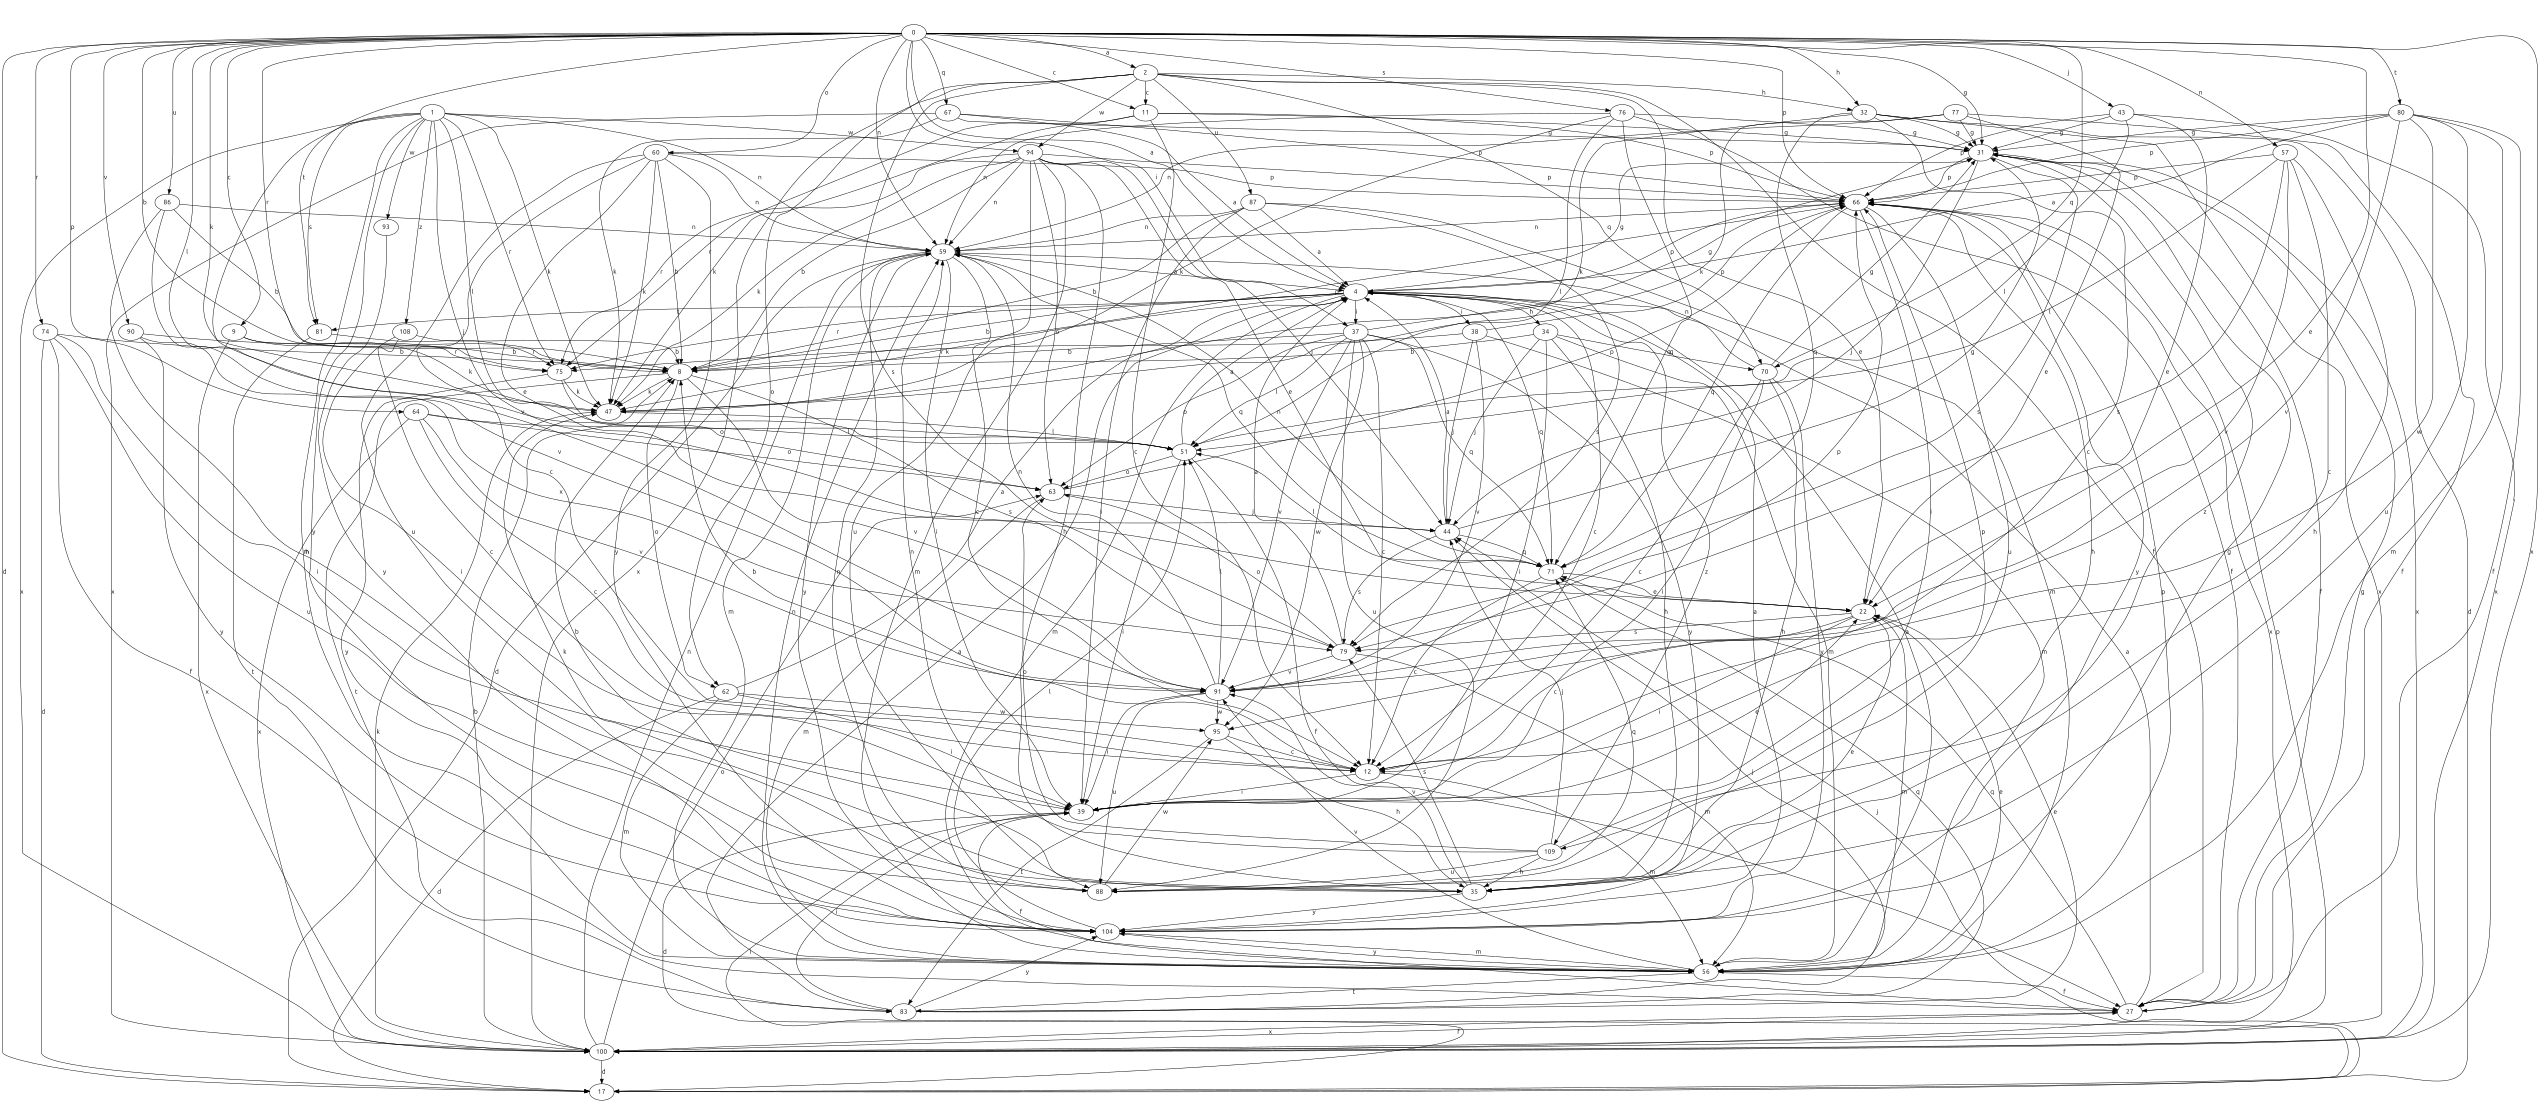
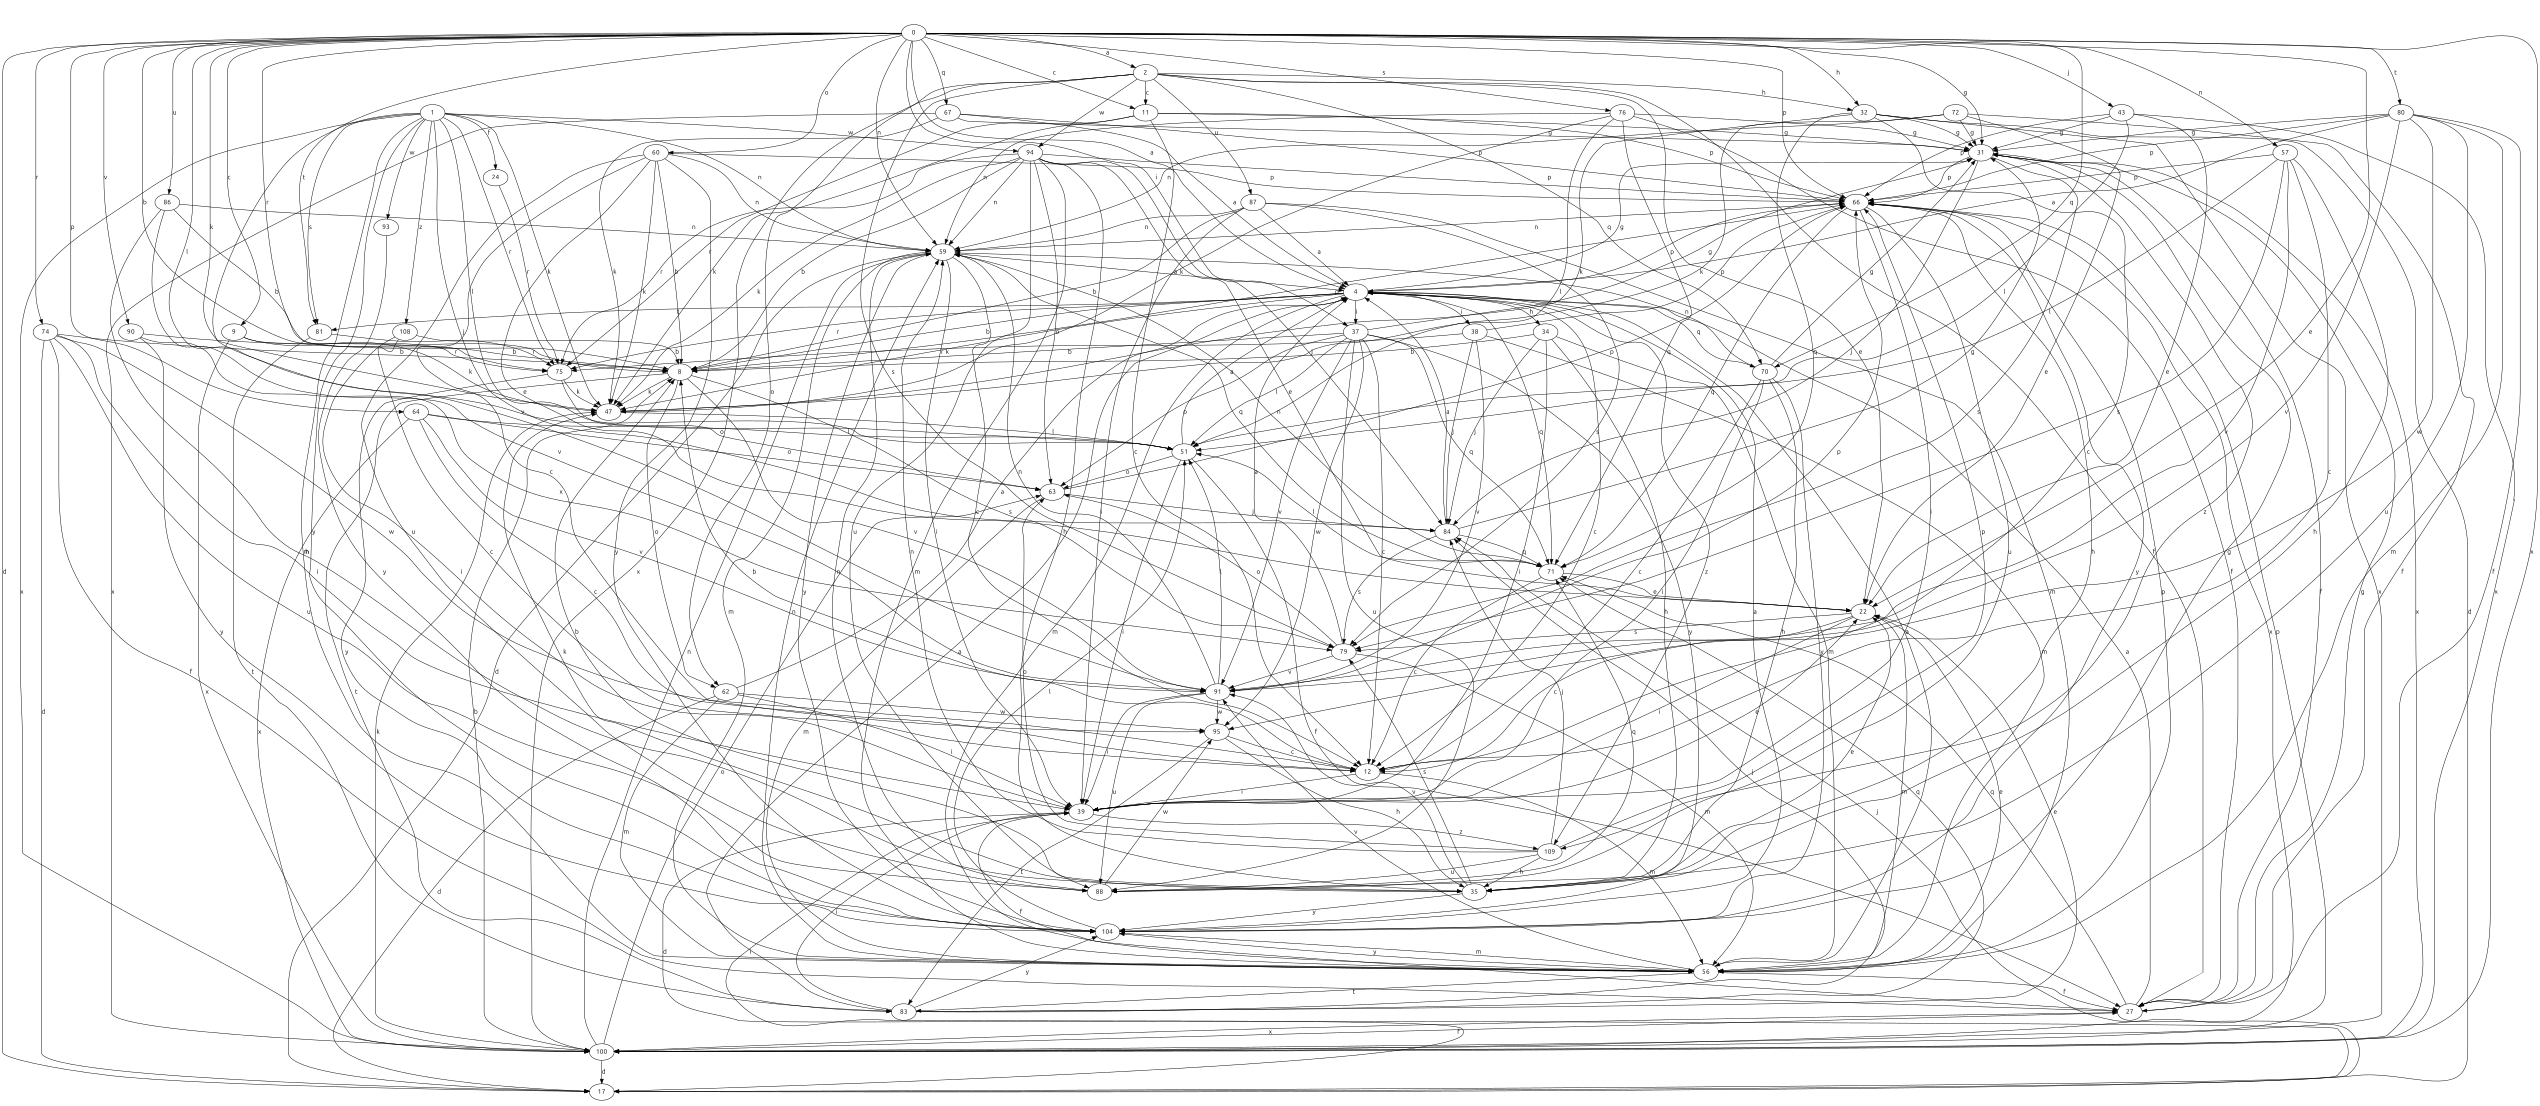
(1956, 113) -> (1956, 113)
none -> (496, 178)
(1648, 352) -> (1659, 311)
(1447, 532) -> (1447, 532)
none -> (580, 668)
none -> (1314, 824)
